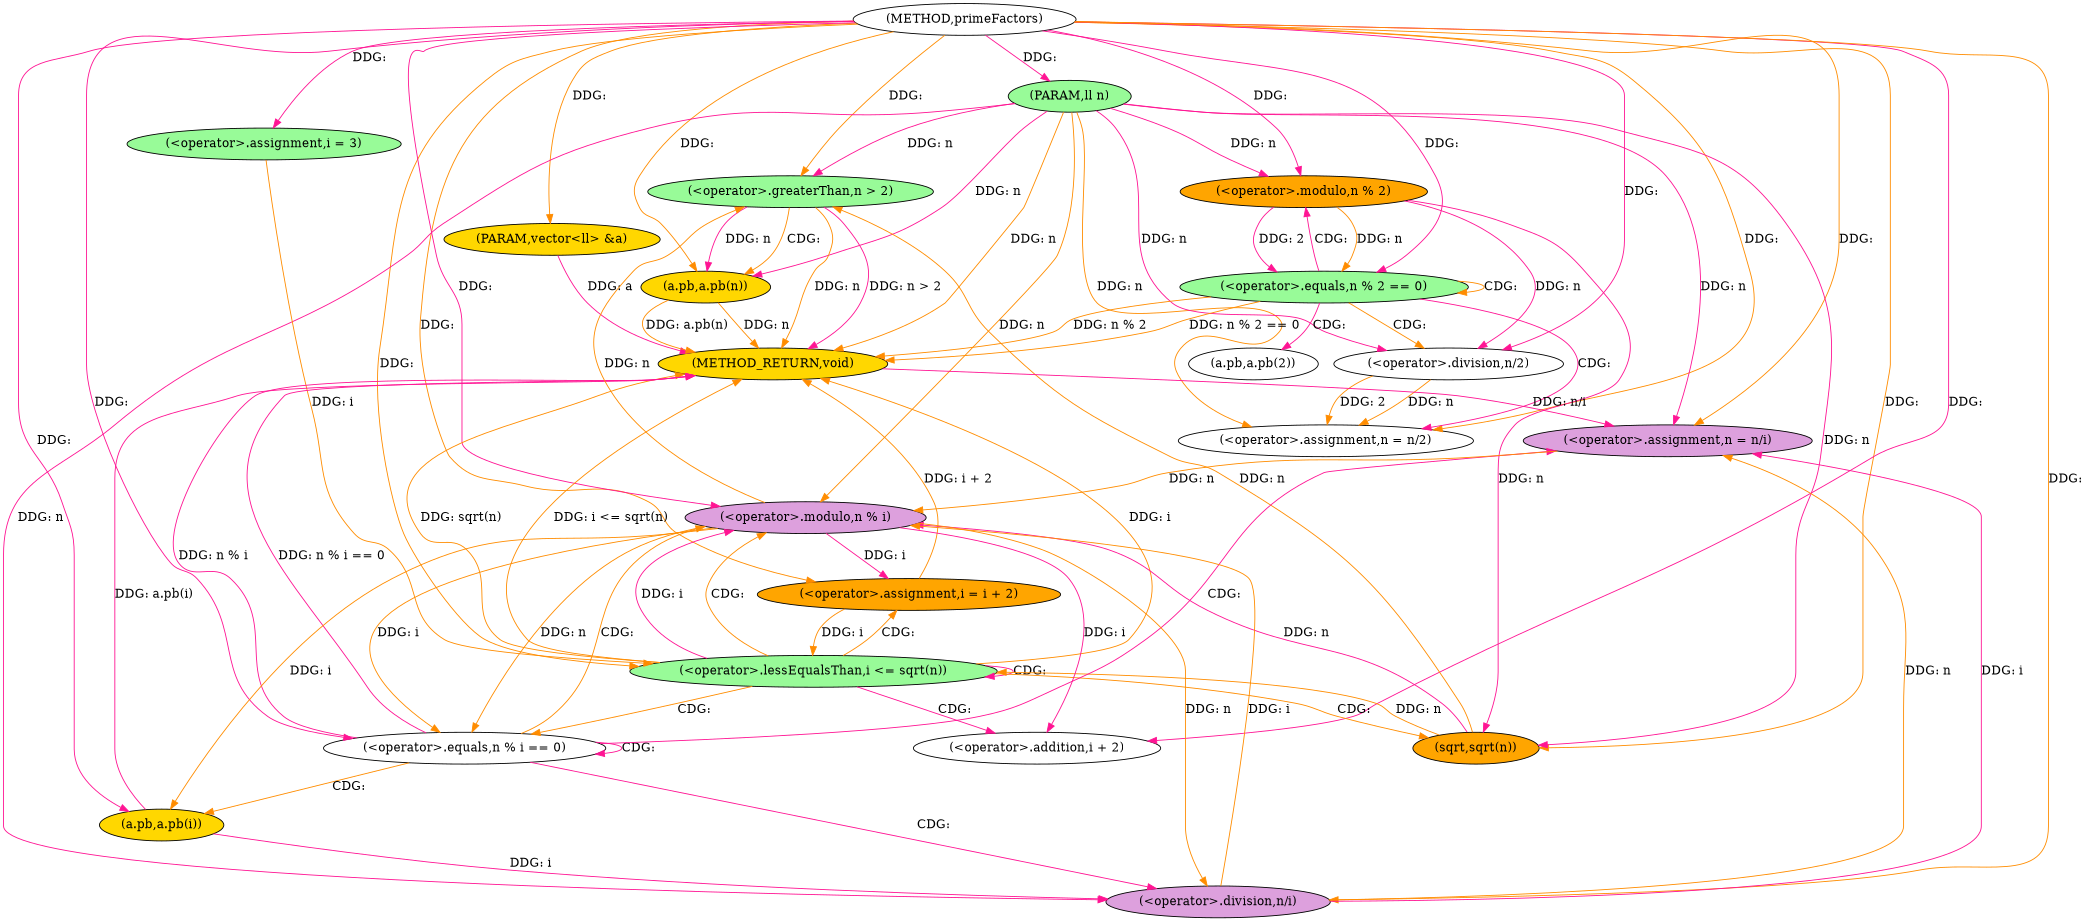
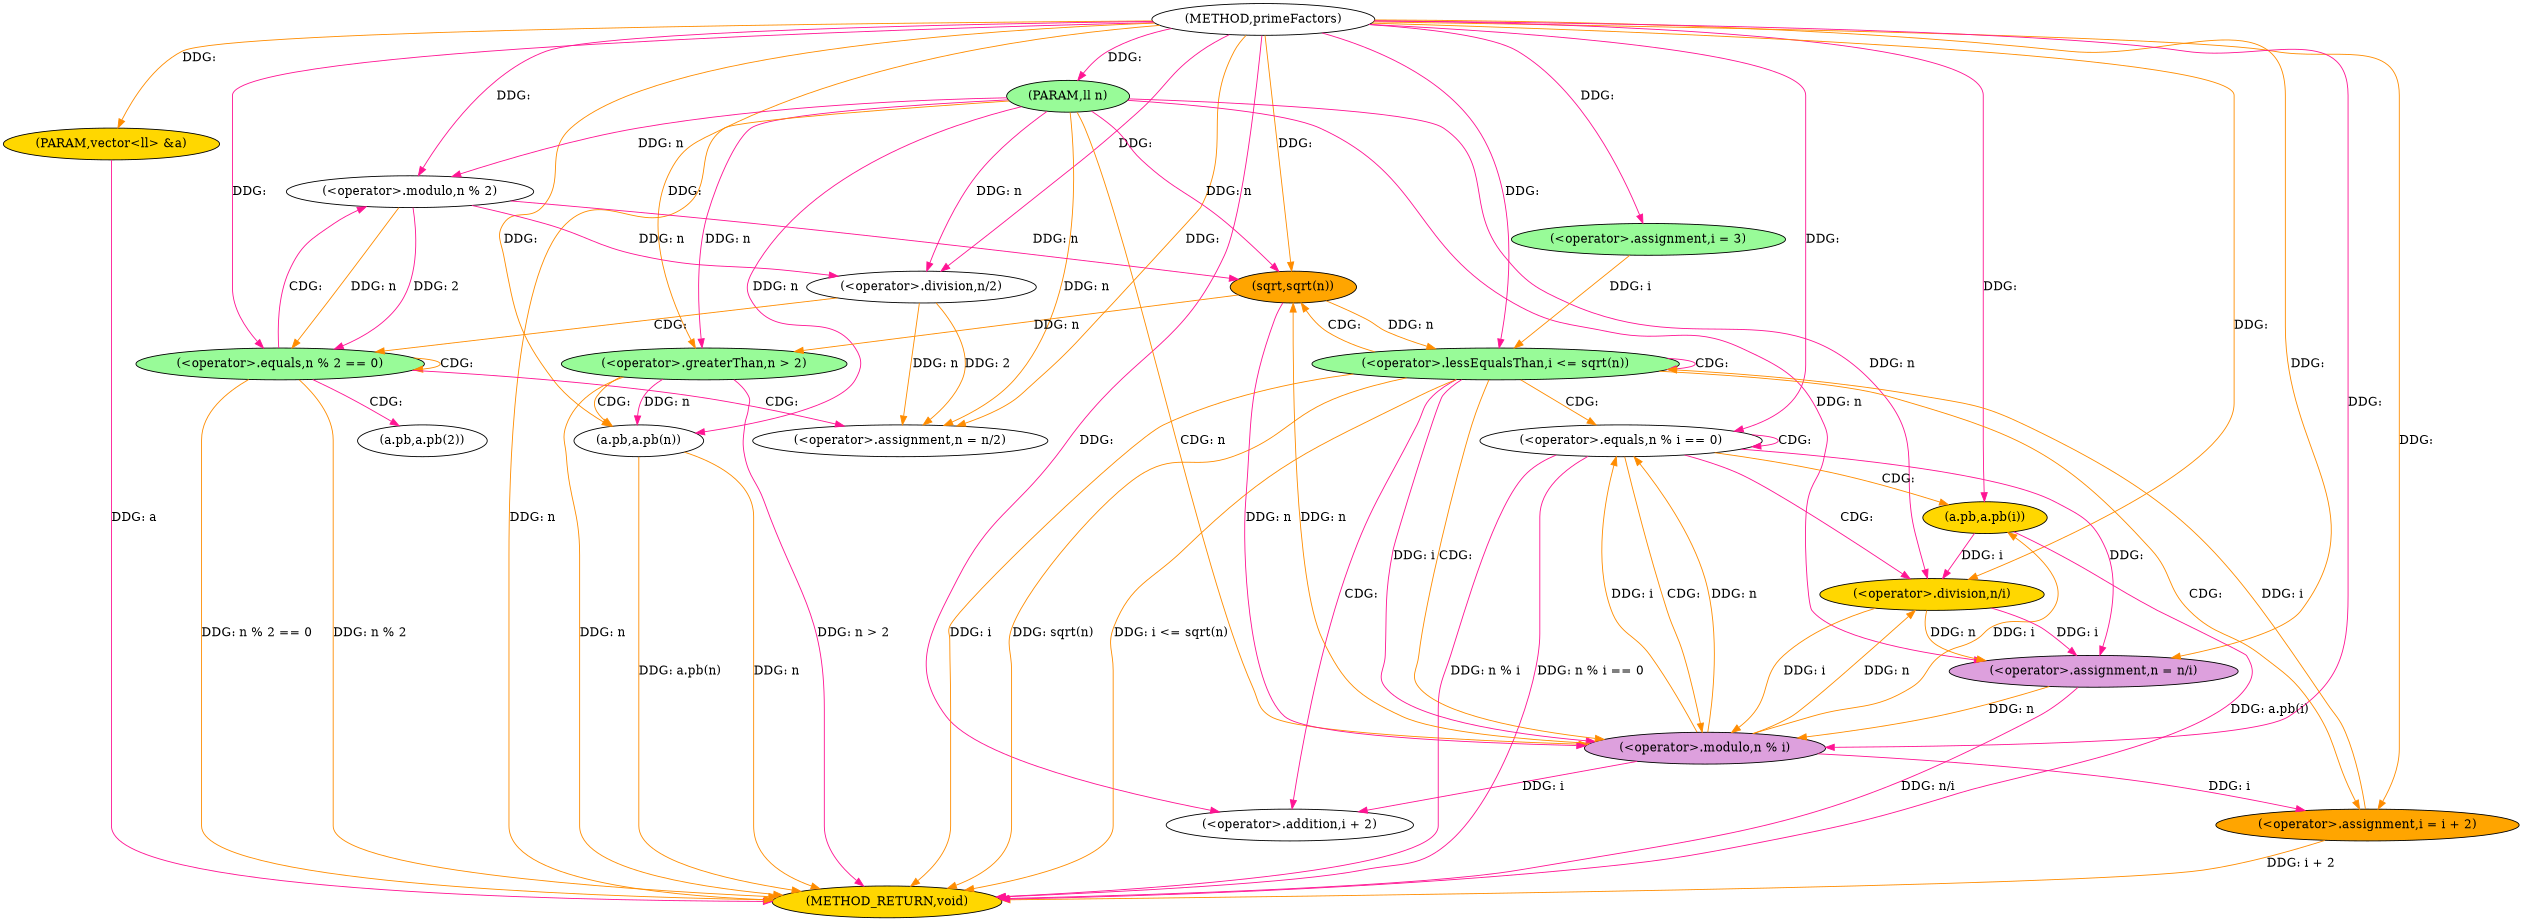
(1304, 192) -> (410, 192)
(394, 245) -> (1485, 142)
(706, 287) -> (639, 441)
(1383, 323) -> (611, 324)
(1022, 326) -> (1203, 441)
(597, 363) -> (1318, 627)
(1245, 383) -> (1560, 863)
(1227, 594) -> (2129, 556)
(1218, 902) -> (1932, 594)
